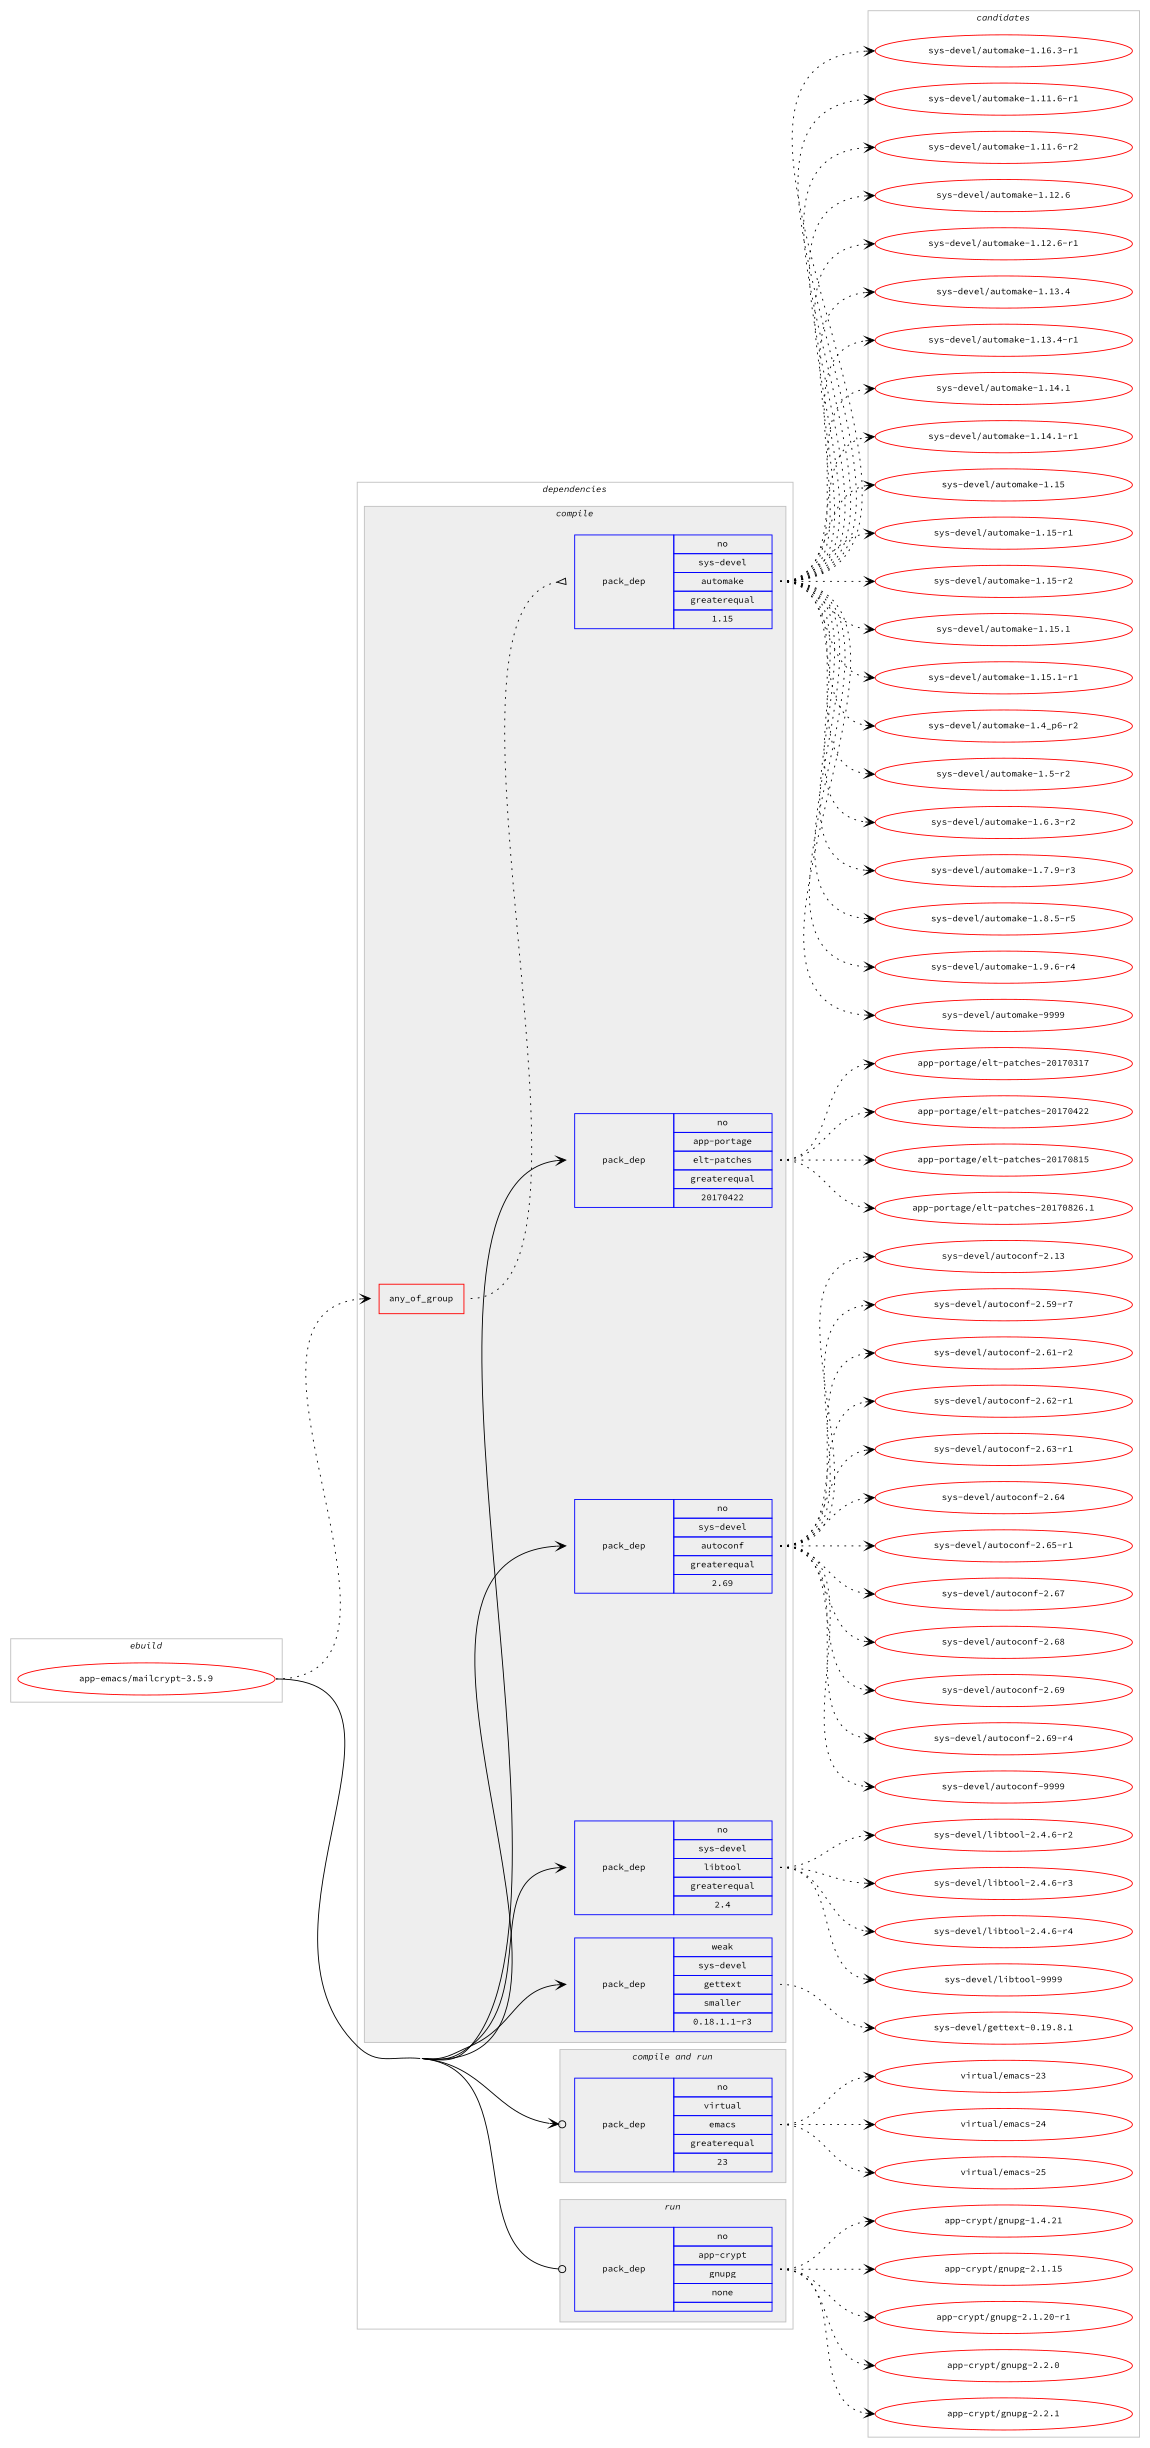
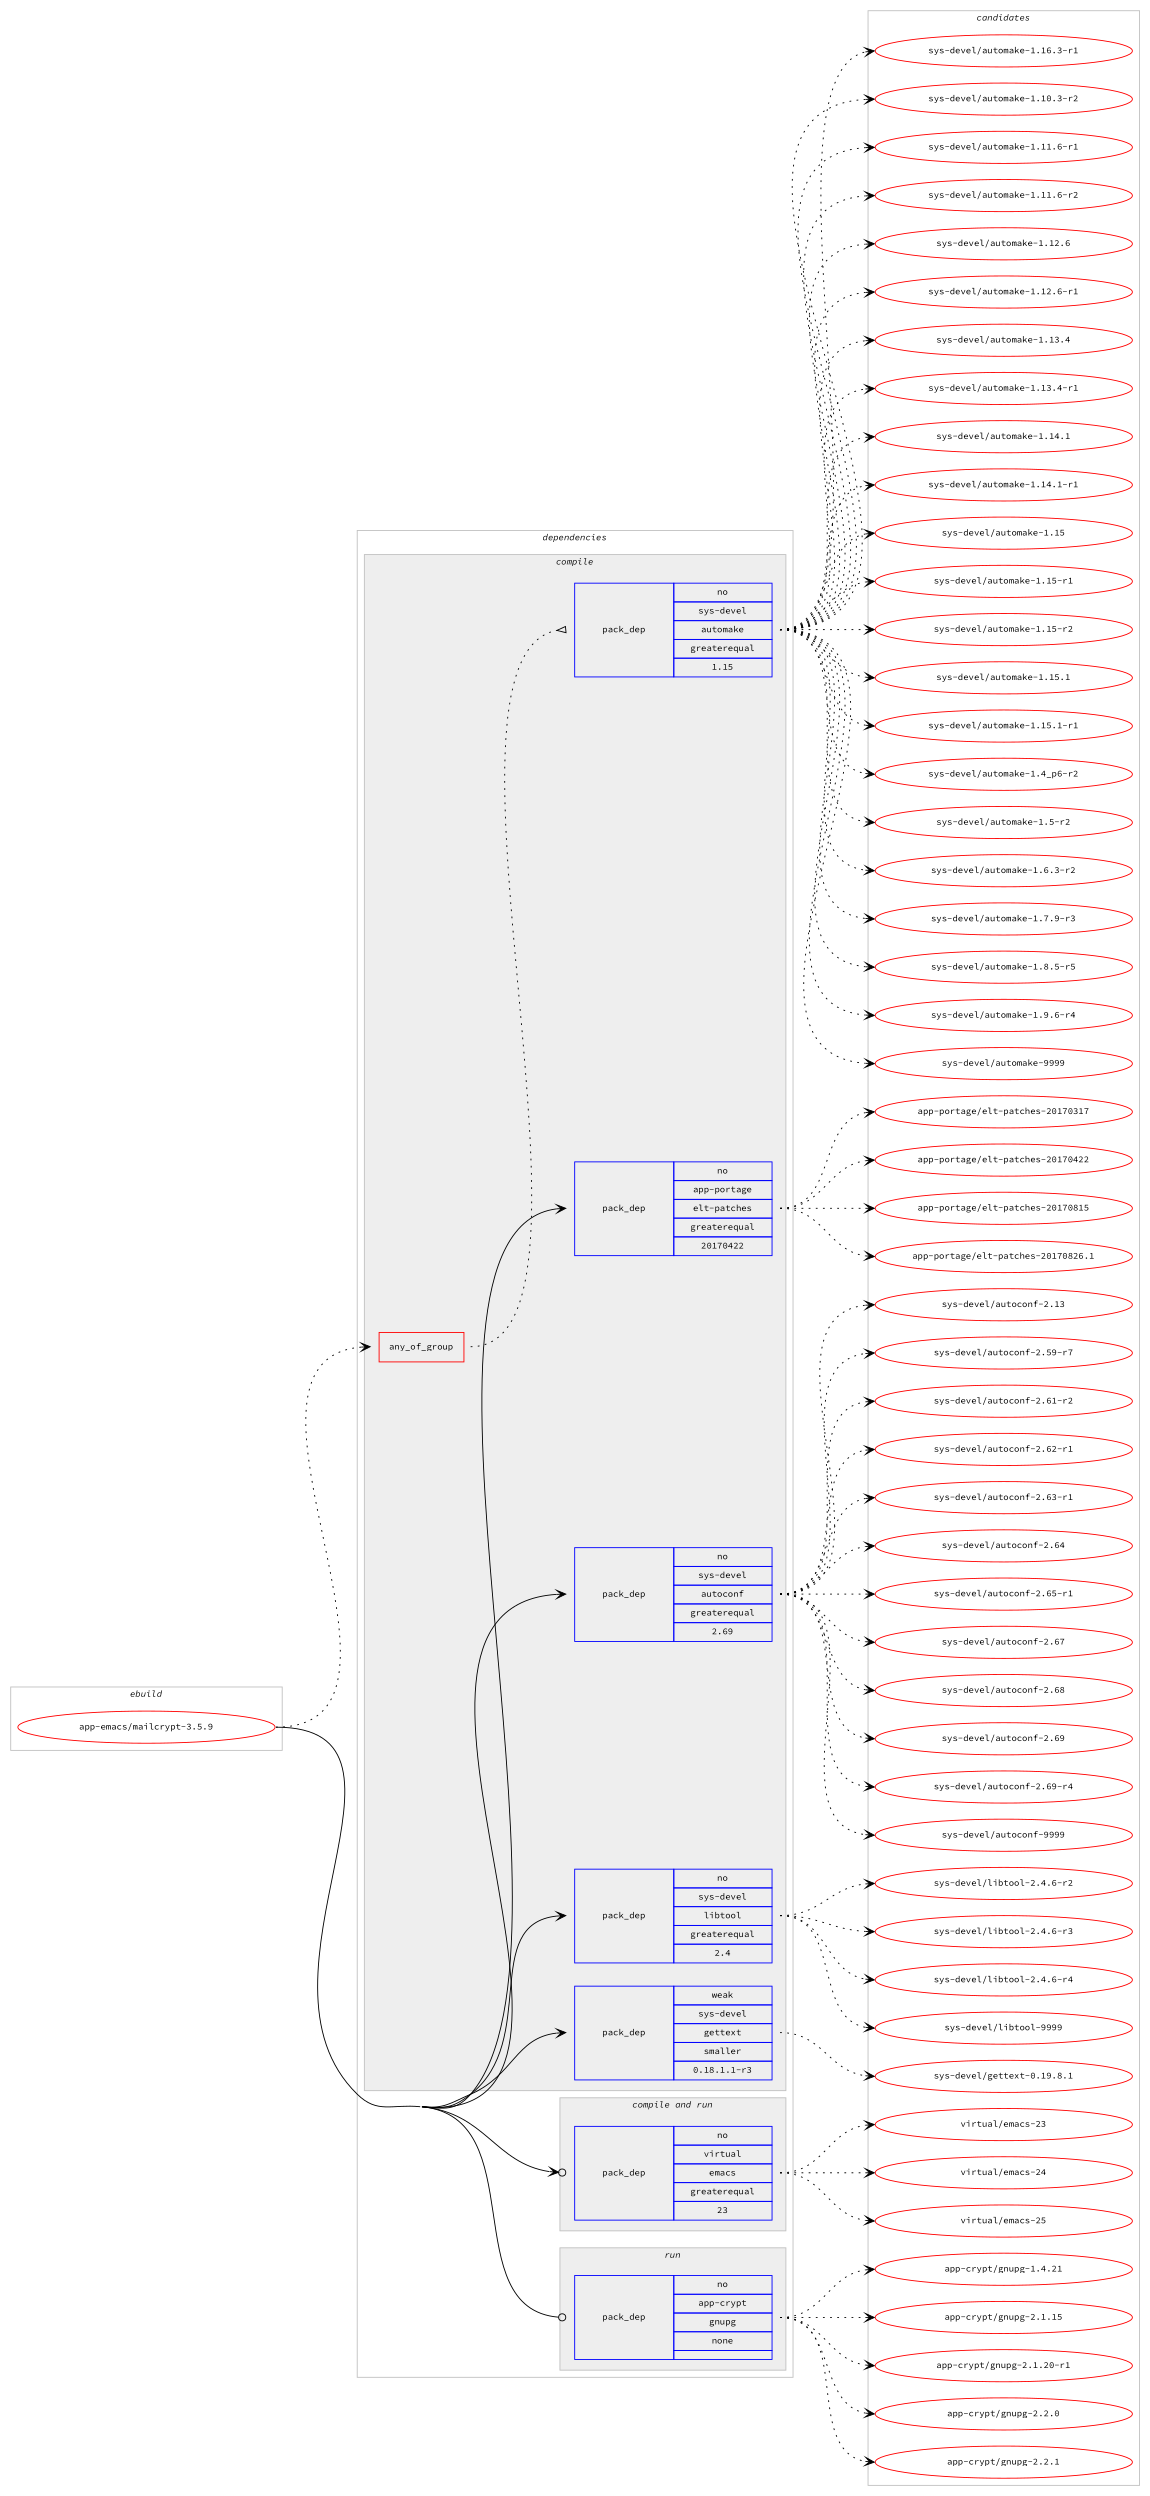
none -> (1004, 99)
